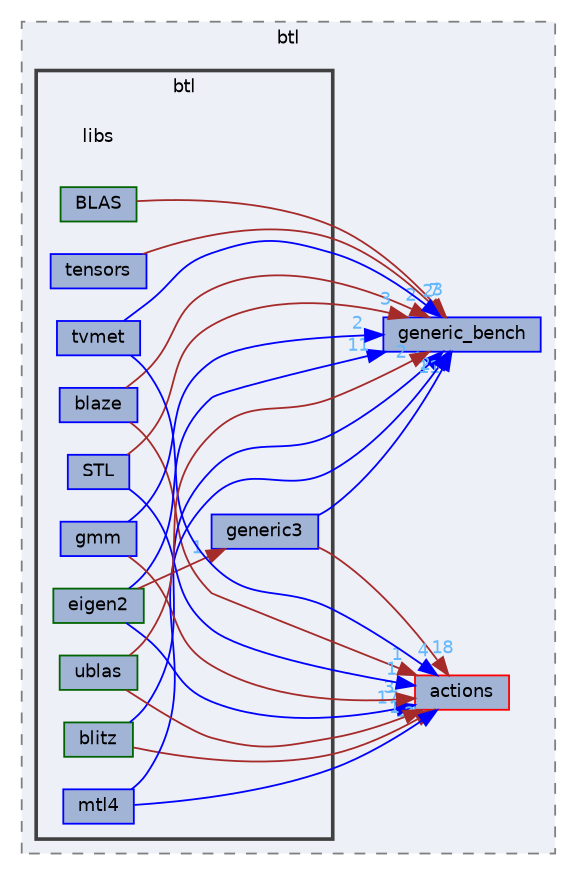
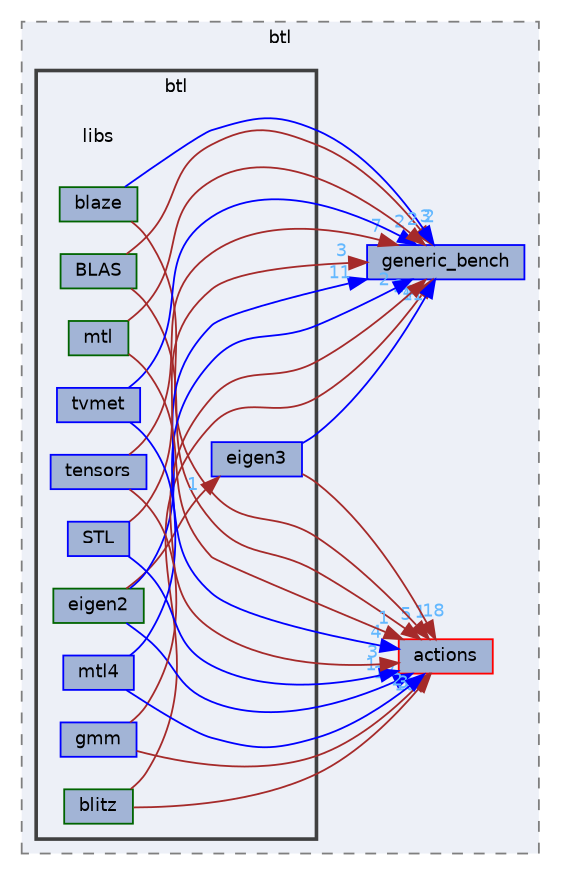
(247, 279) -> (286, 120)
(201, 371) -> (195, 422)
(99, 405) -> (99, 204)
(204, 480) -> (202, 438)
none -> (203, 509)
(265, 532) -> (257, 459)
none -> (215, 631)
(99, 673) -> (99, 338)
